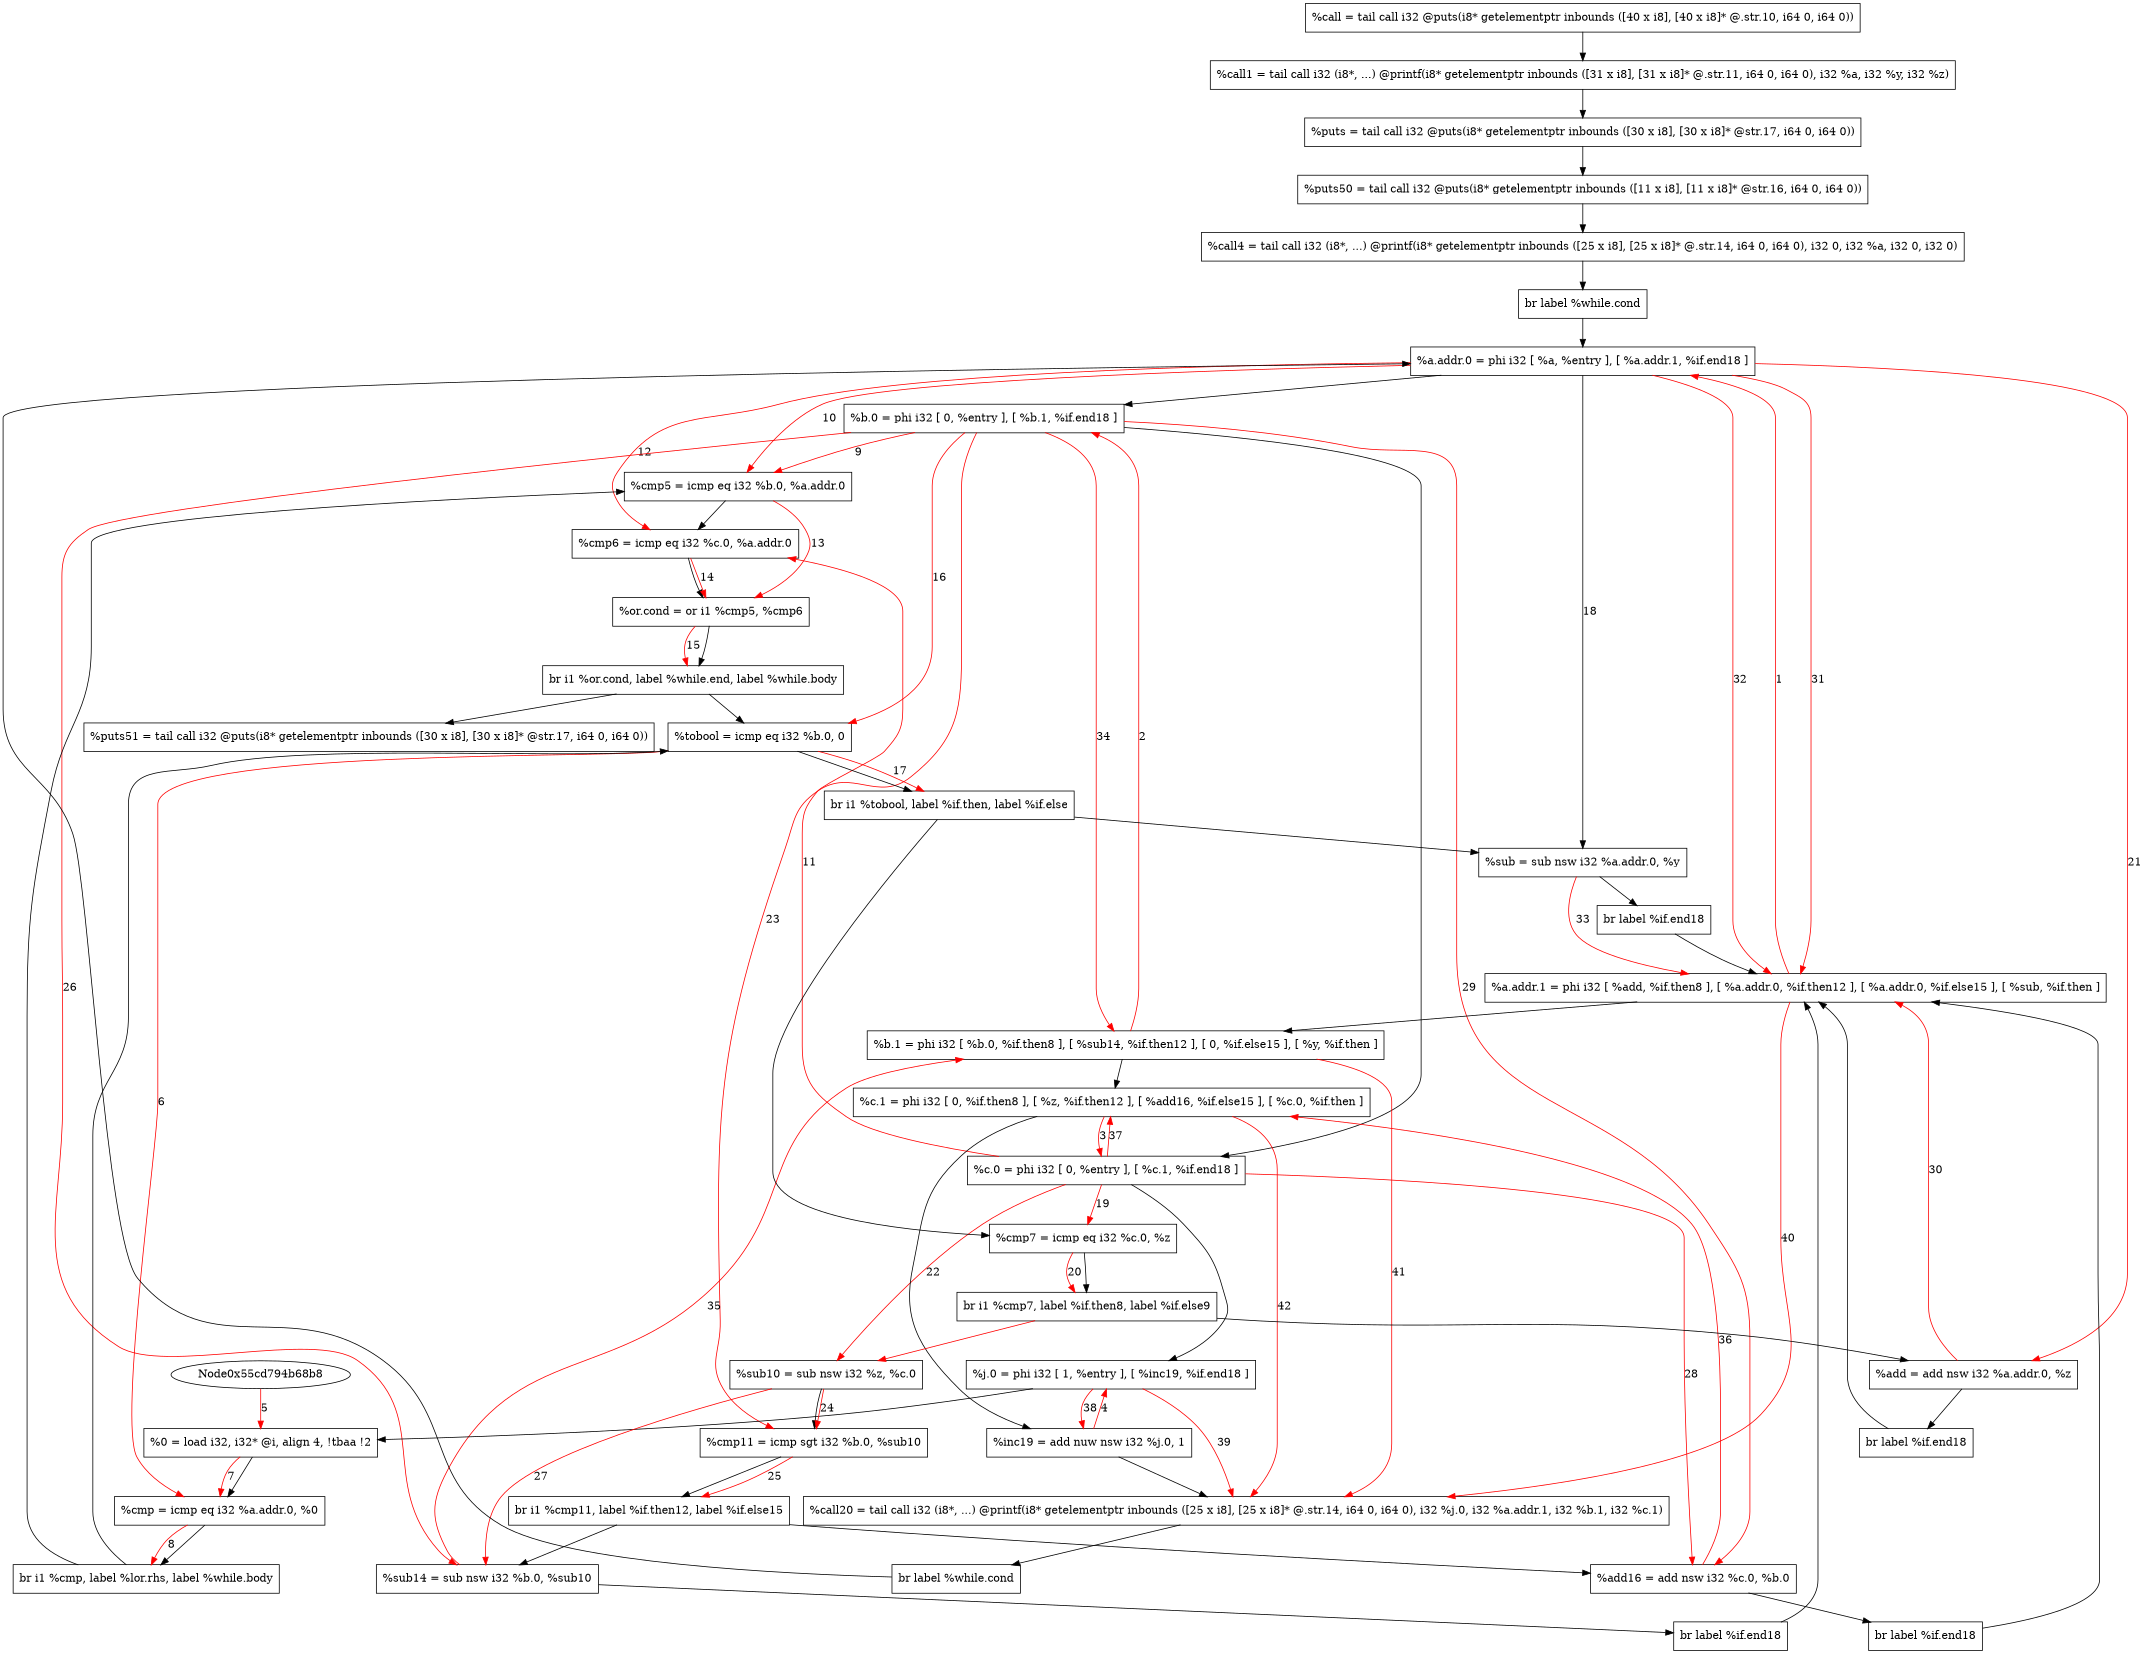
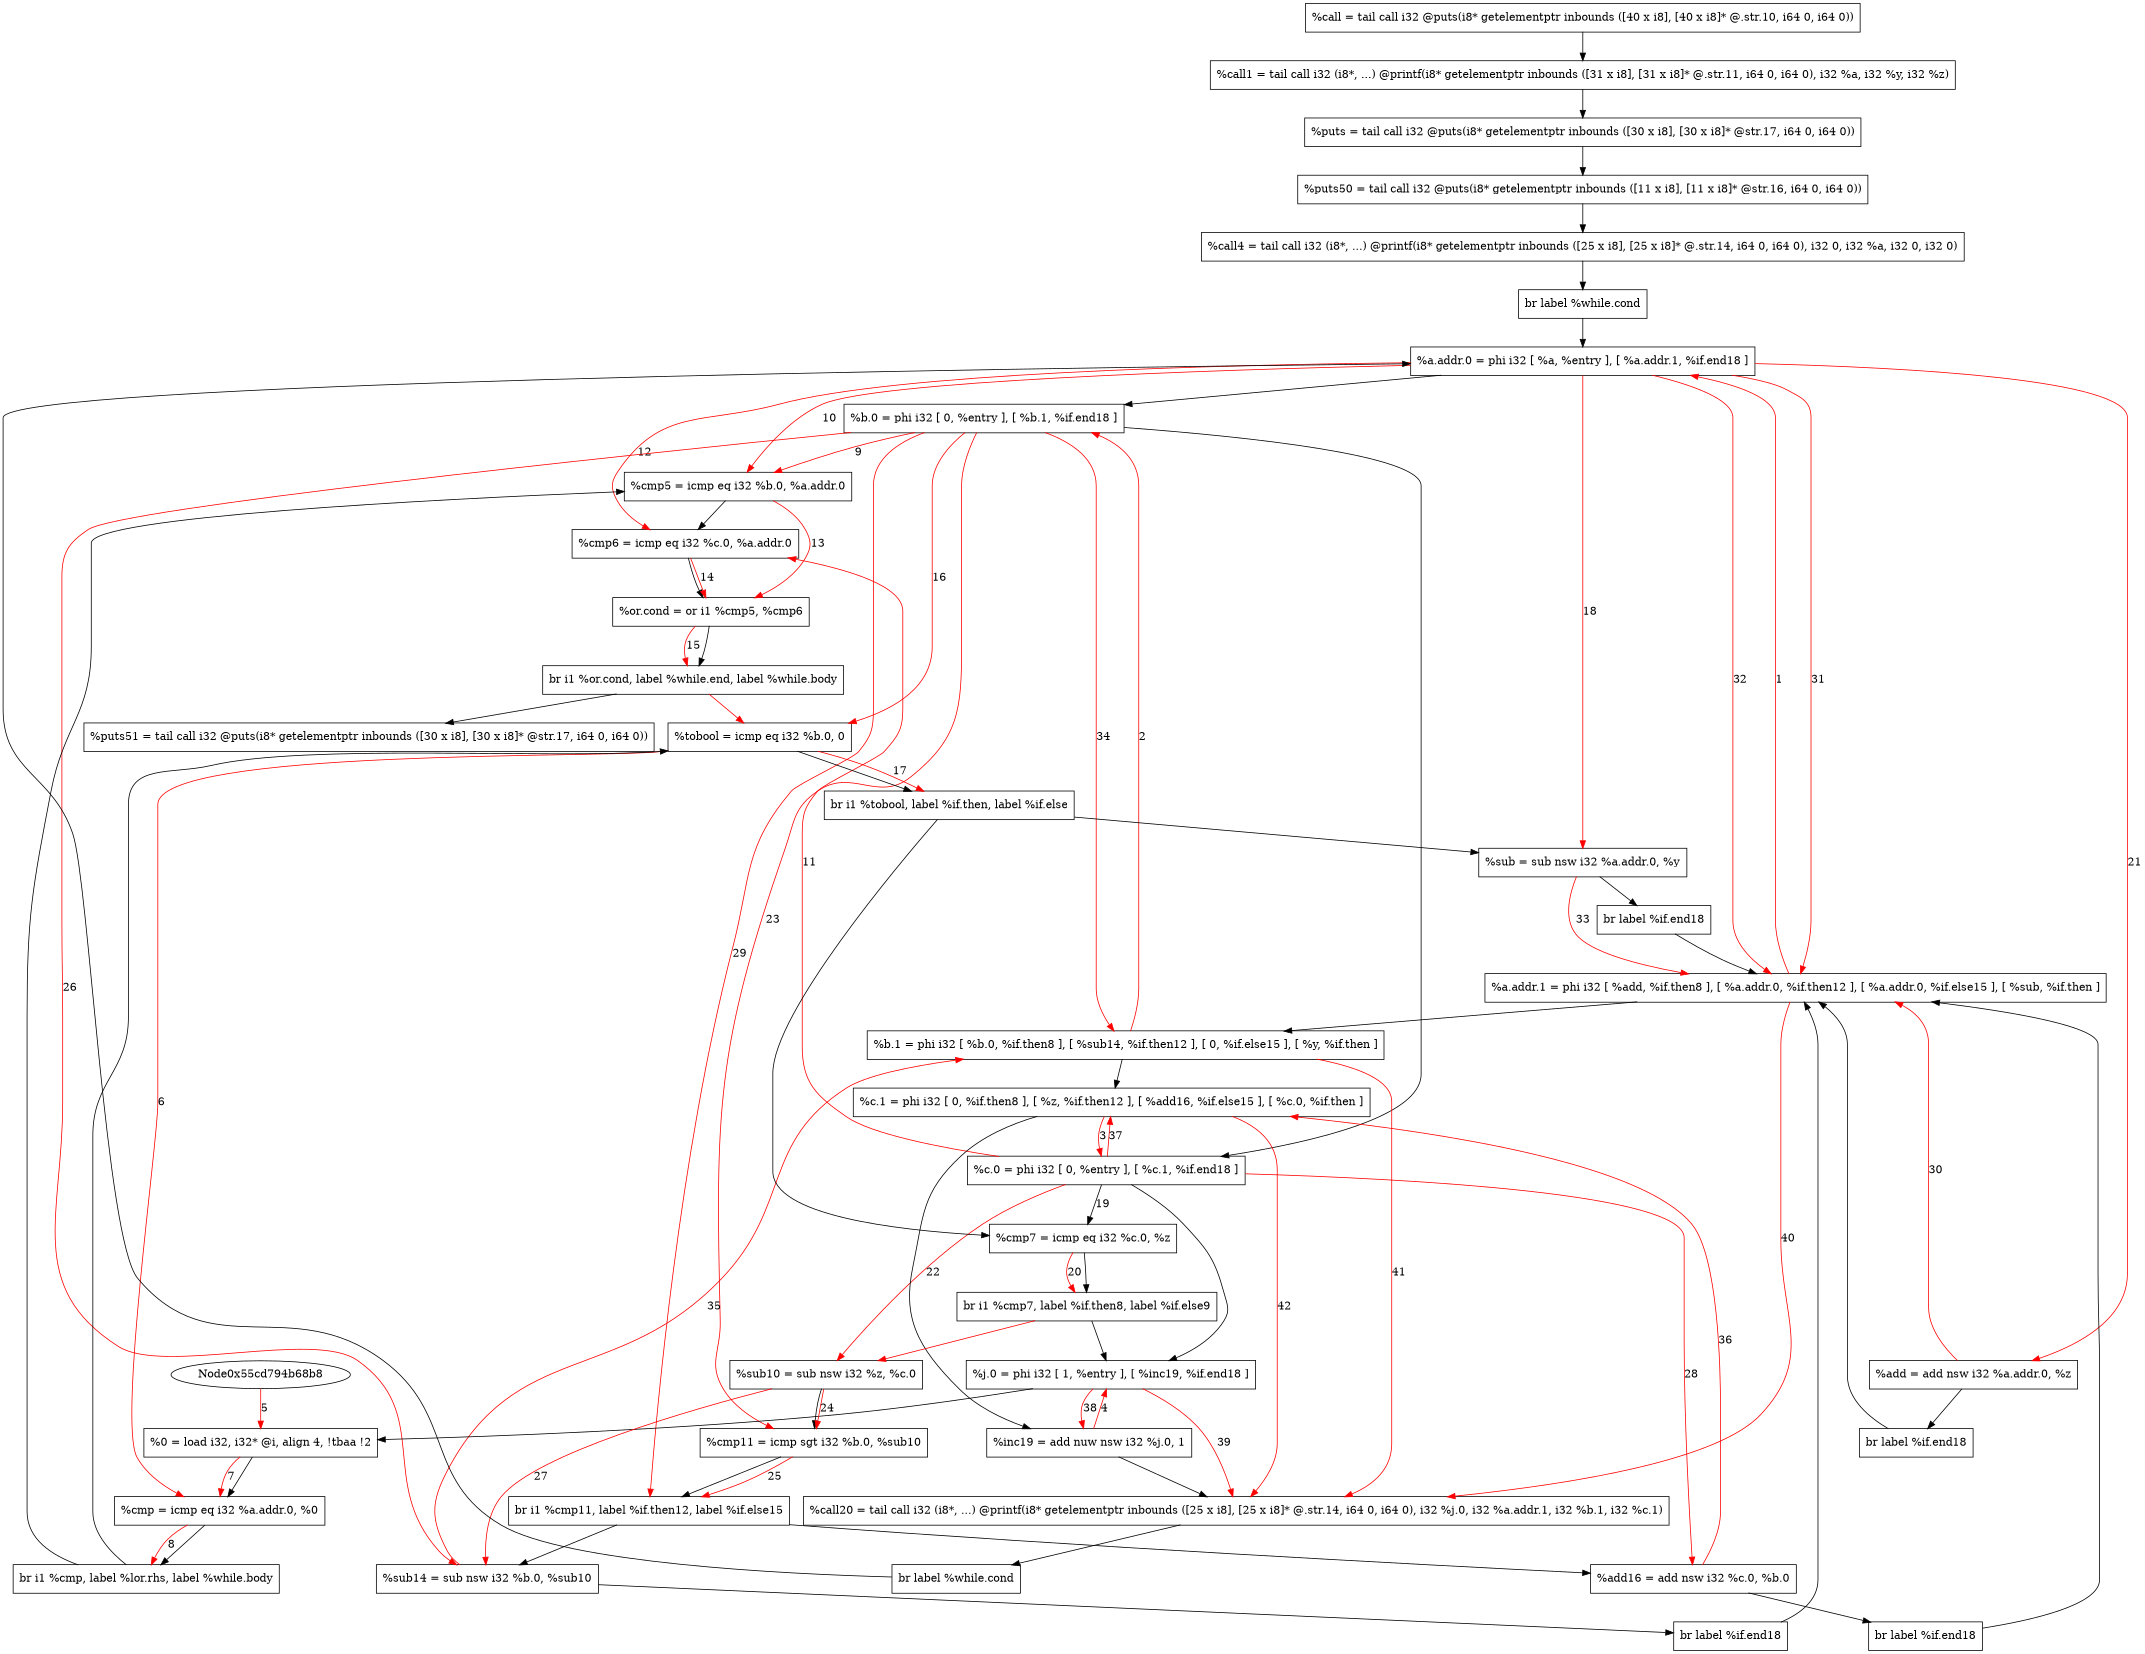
(1583, 608) -> (1583, 608)
(723, 706) -> (723, 706)
(1457, 914) -> (738, 924)
(1096, 1201) -> (1096, 1201)
(1560, 1325) -> (1098, 1337)
